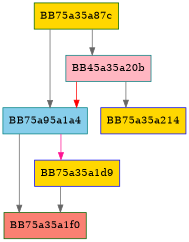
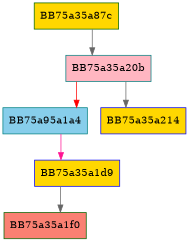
(50, 65) -> none
(108, 68) -> (108, 68)
(19, 170) -> none
